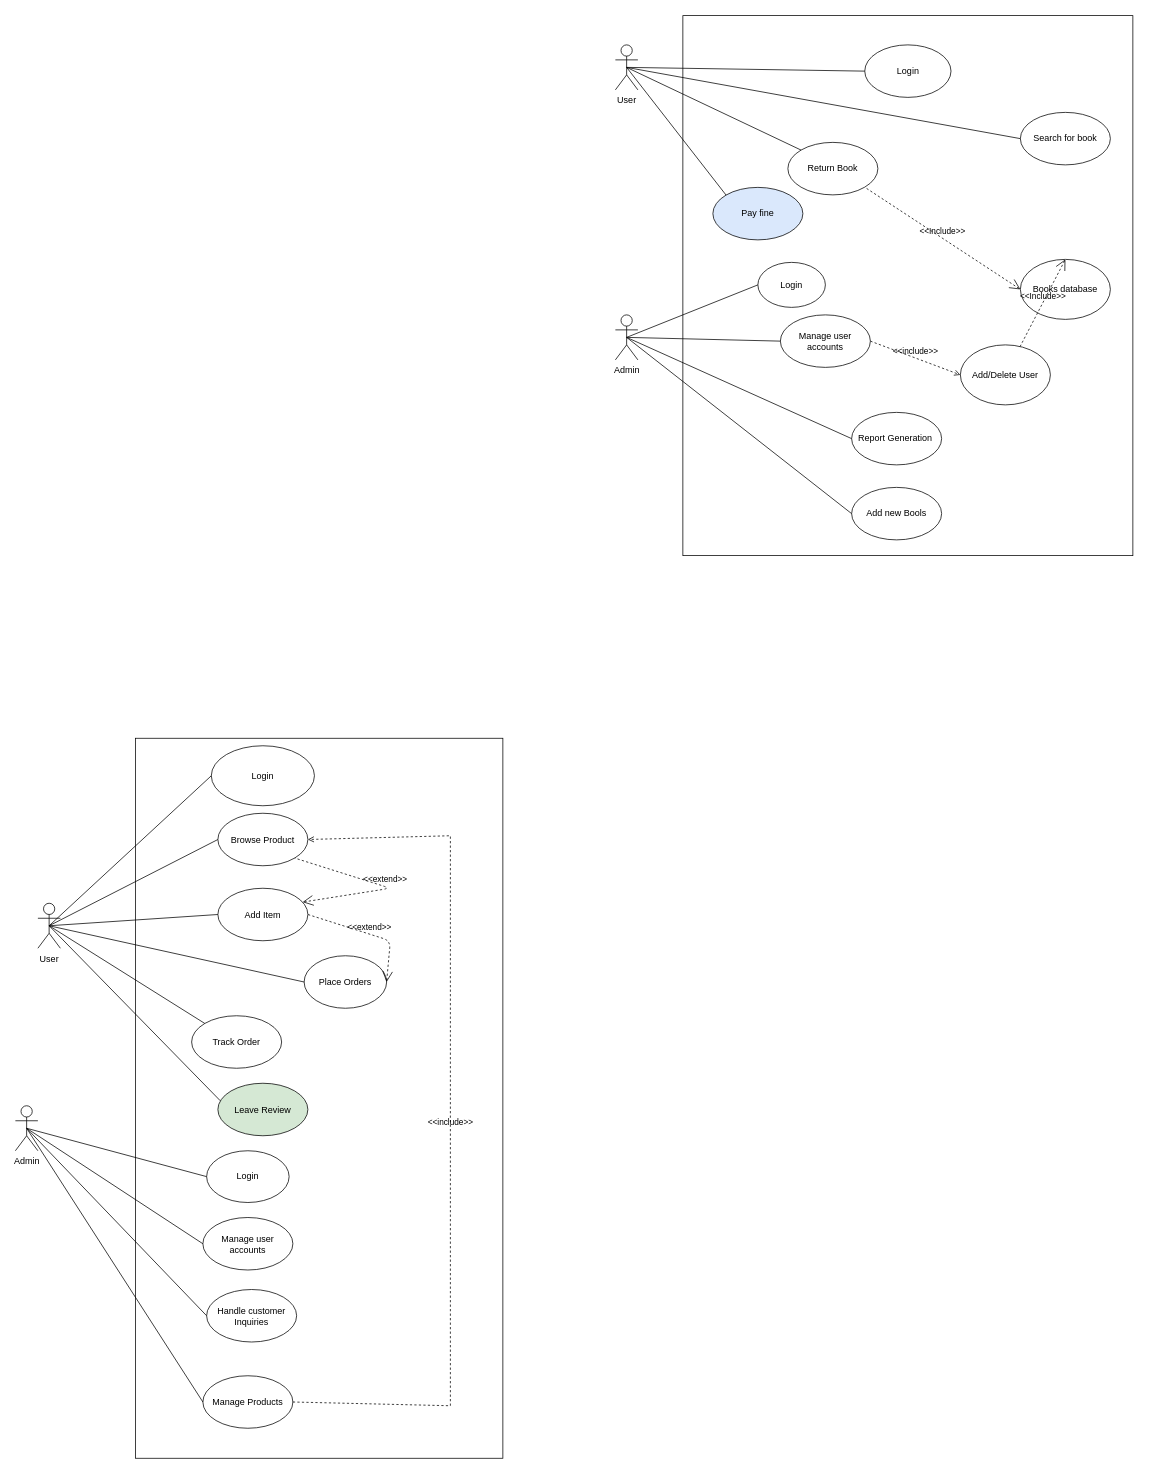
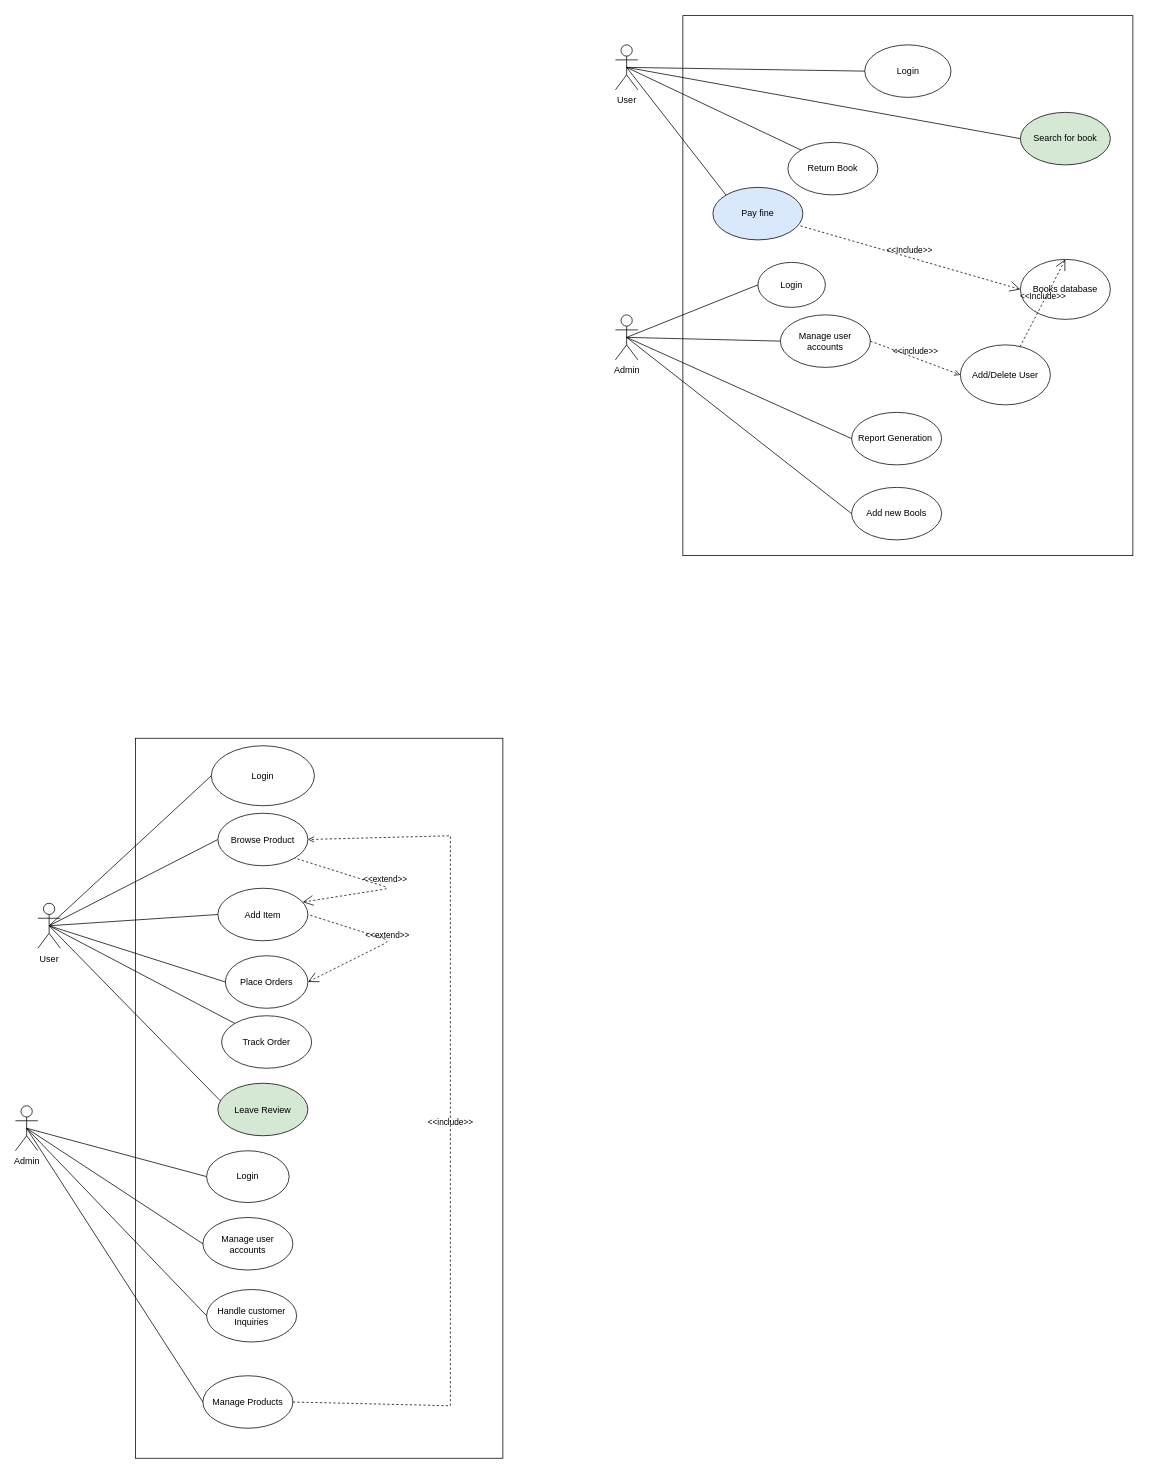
(1065, 138) -> (1065, 138)
(942, 238) -> (909, 257)
(345, 982) -> (267, 982)
(237, 1042) -> (267, 1042)
